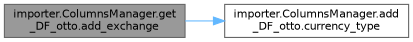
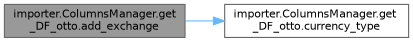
(317, 21) -> (317, 21)
